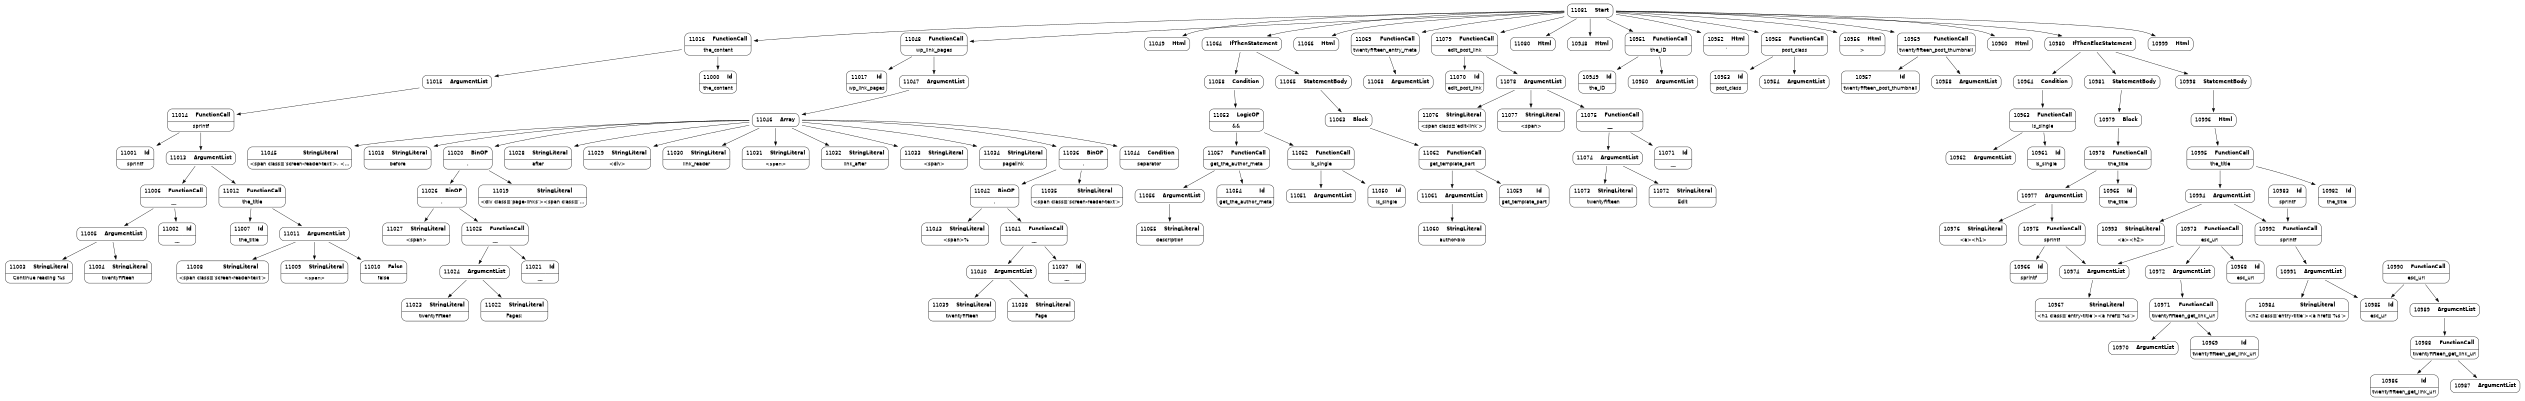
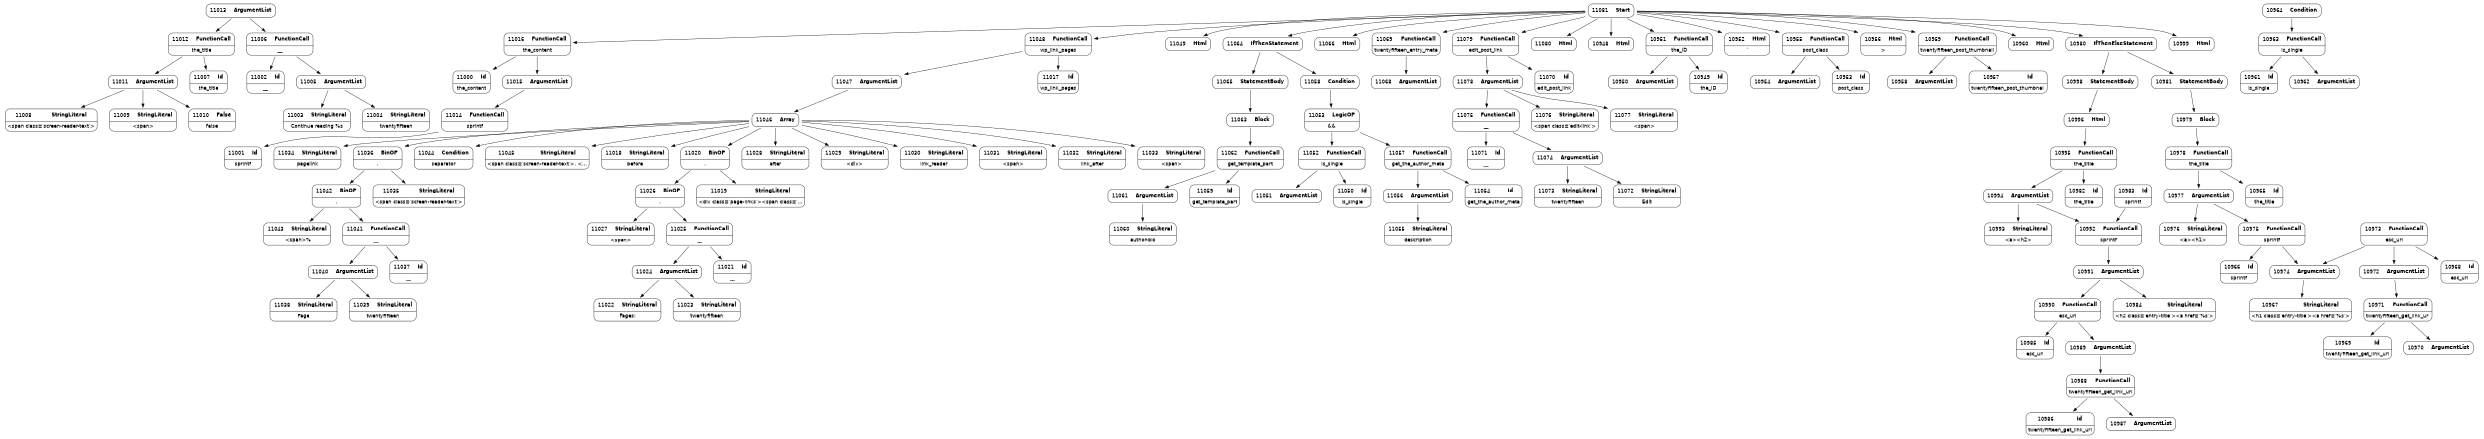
(2068, 62) -> none
(201, 139) -> none
(2340, 288) -> (2092, 287)
